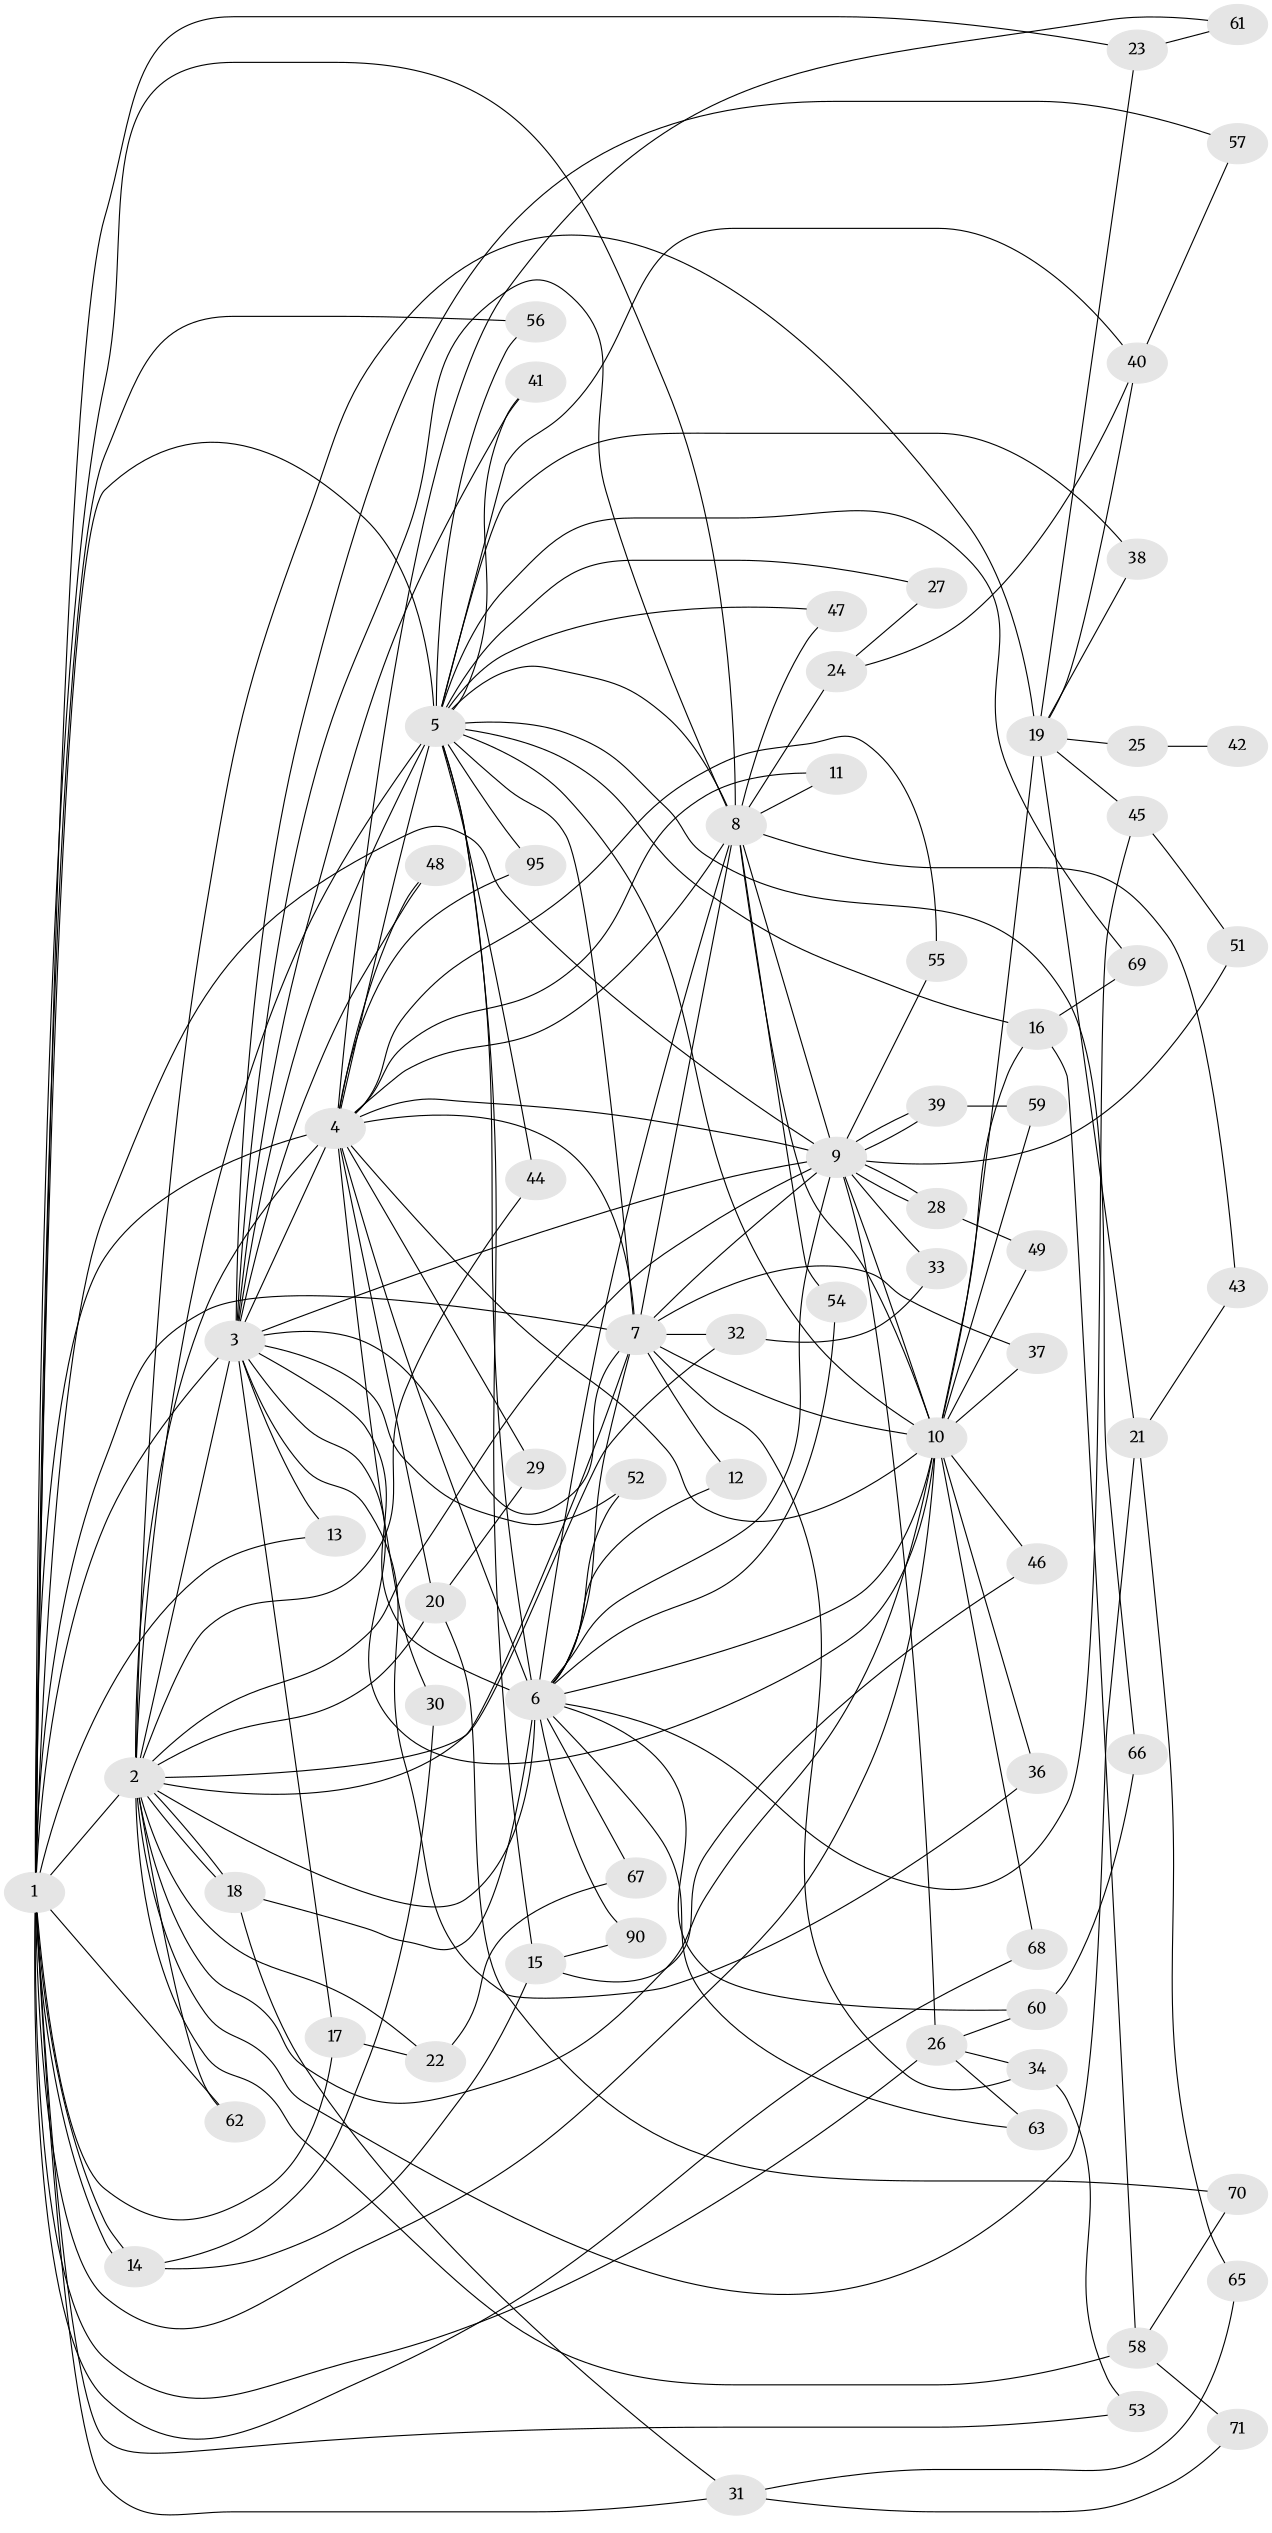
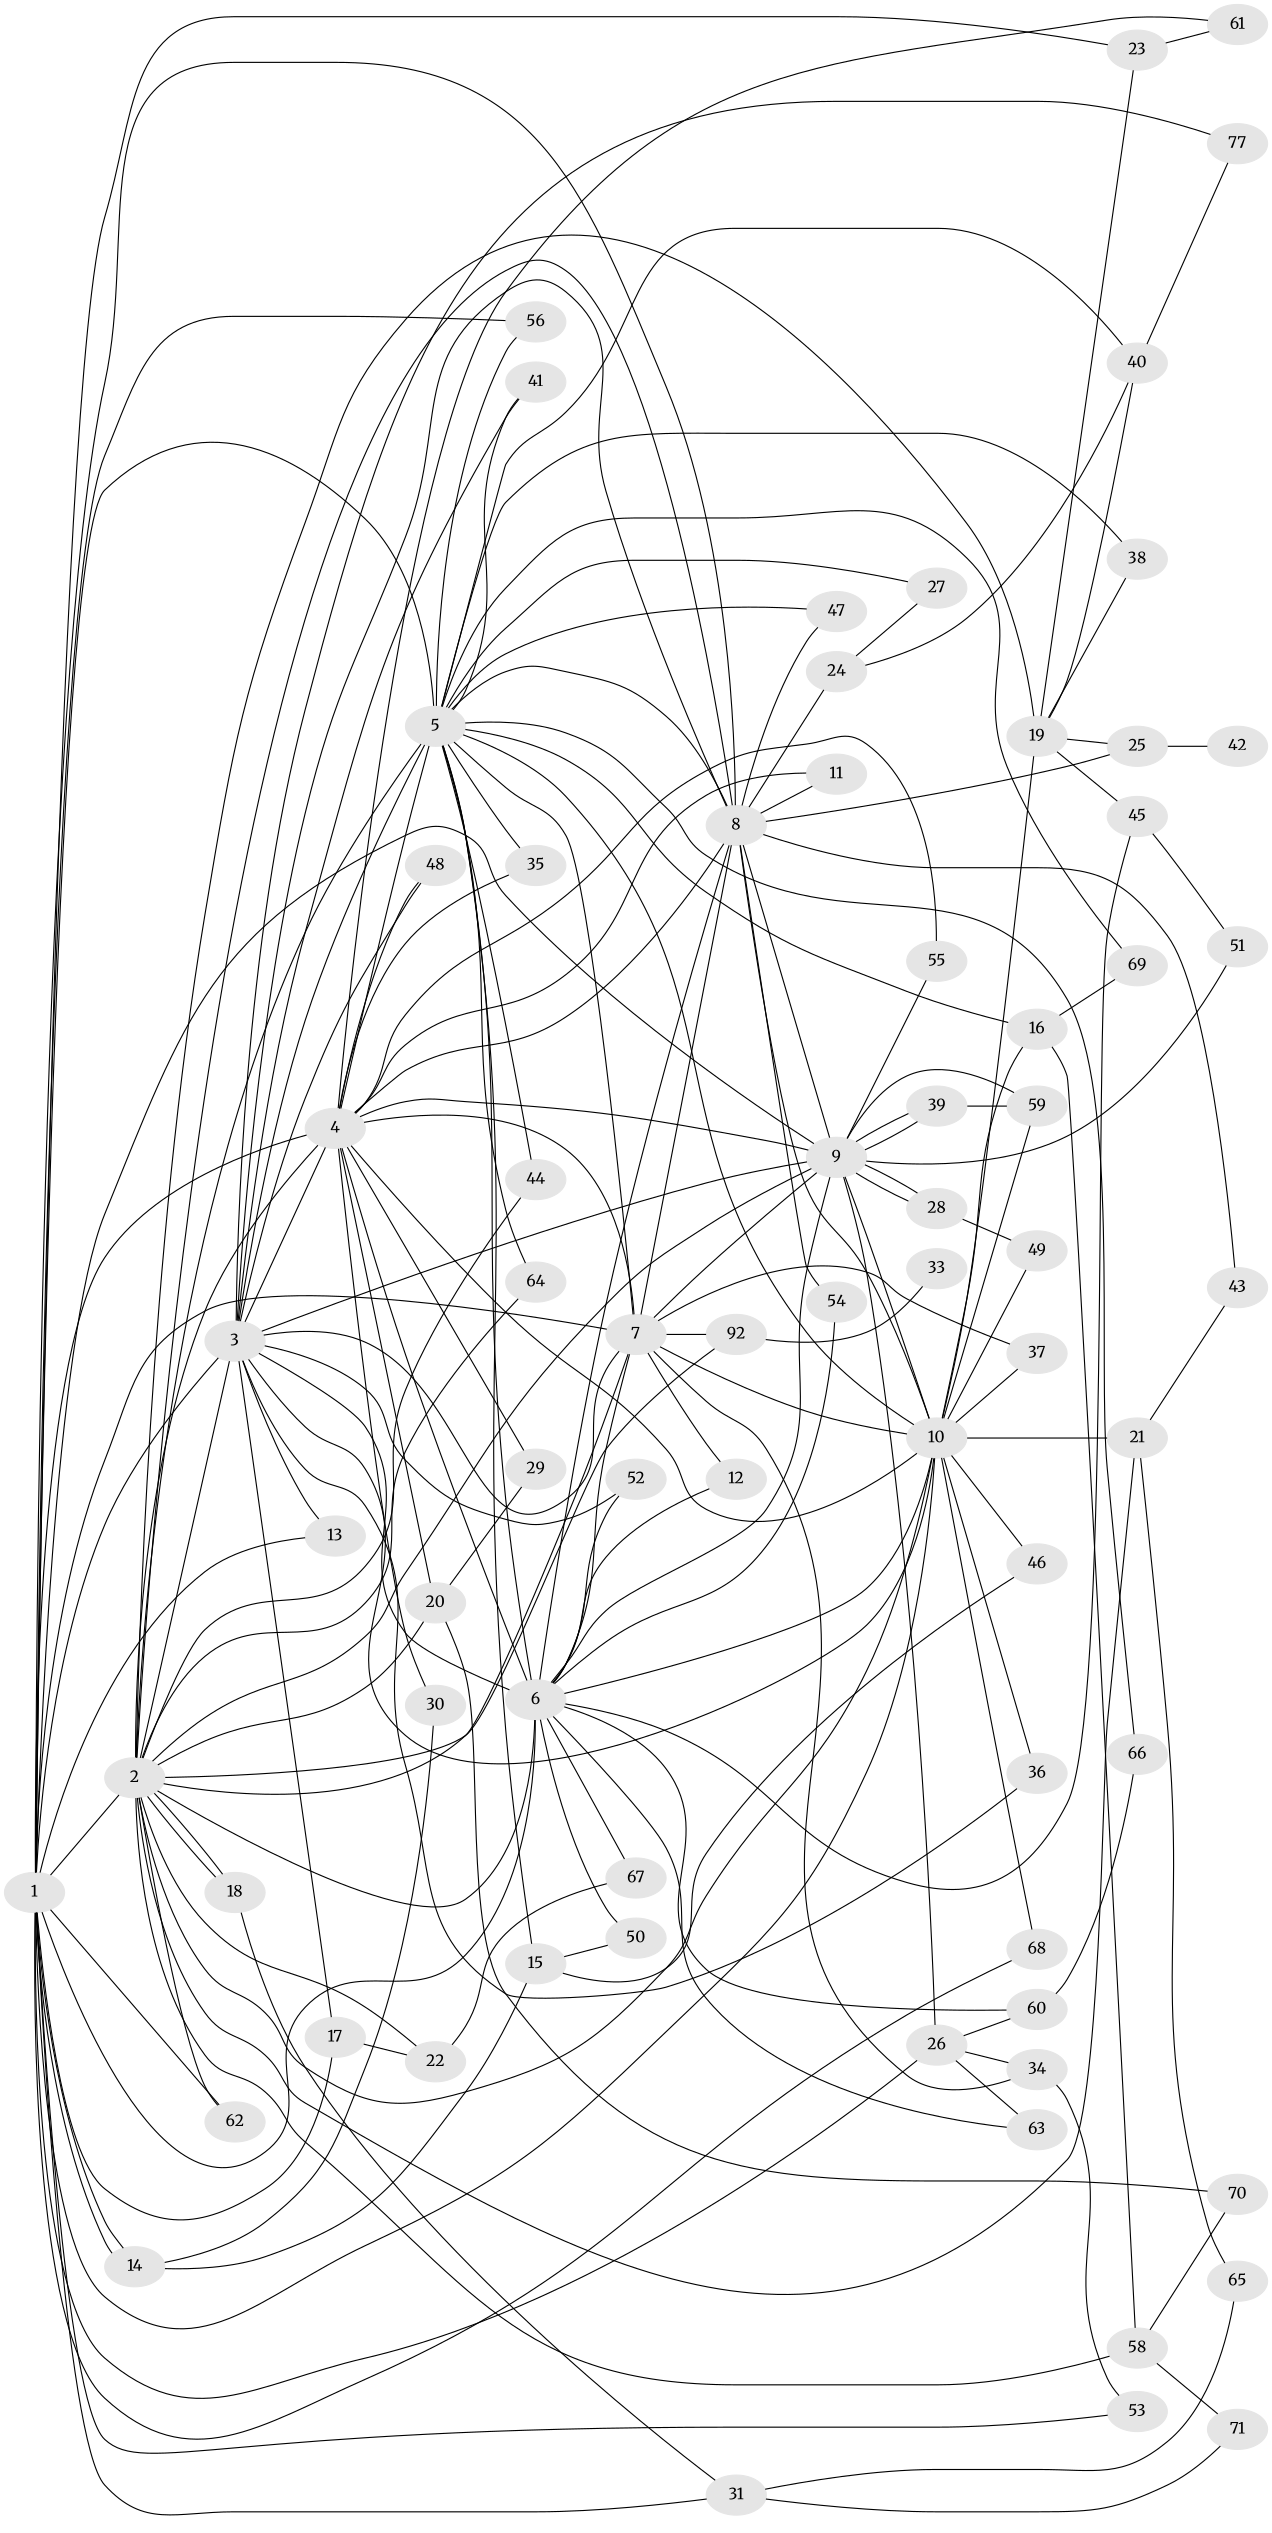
(1238, 144) -> (1238, 144)
none -> (292, 674)
none -> (939, 793)
(536, 865) -> (536, 865)
(1074, 988) -> (1037, 1438)
(885, 1214) -> (919, 1072)
none -> (536, 1282)
(736, 1334) -> (736, 1334)
(473, 1933) -> (289, 2102)
(636, 1938) -> (636, 1938)
